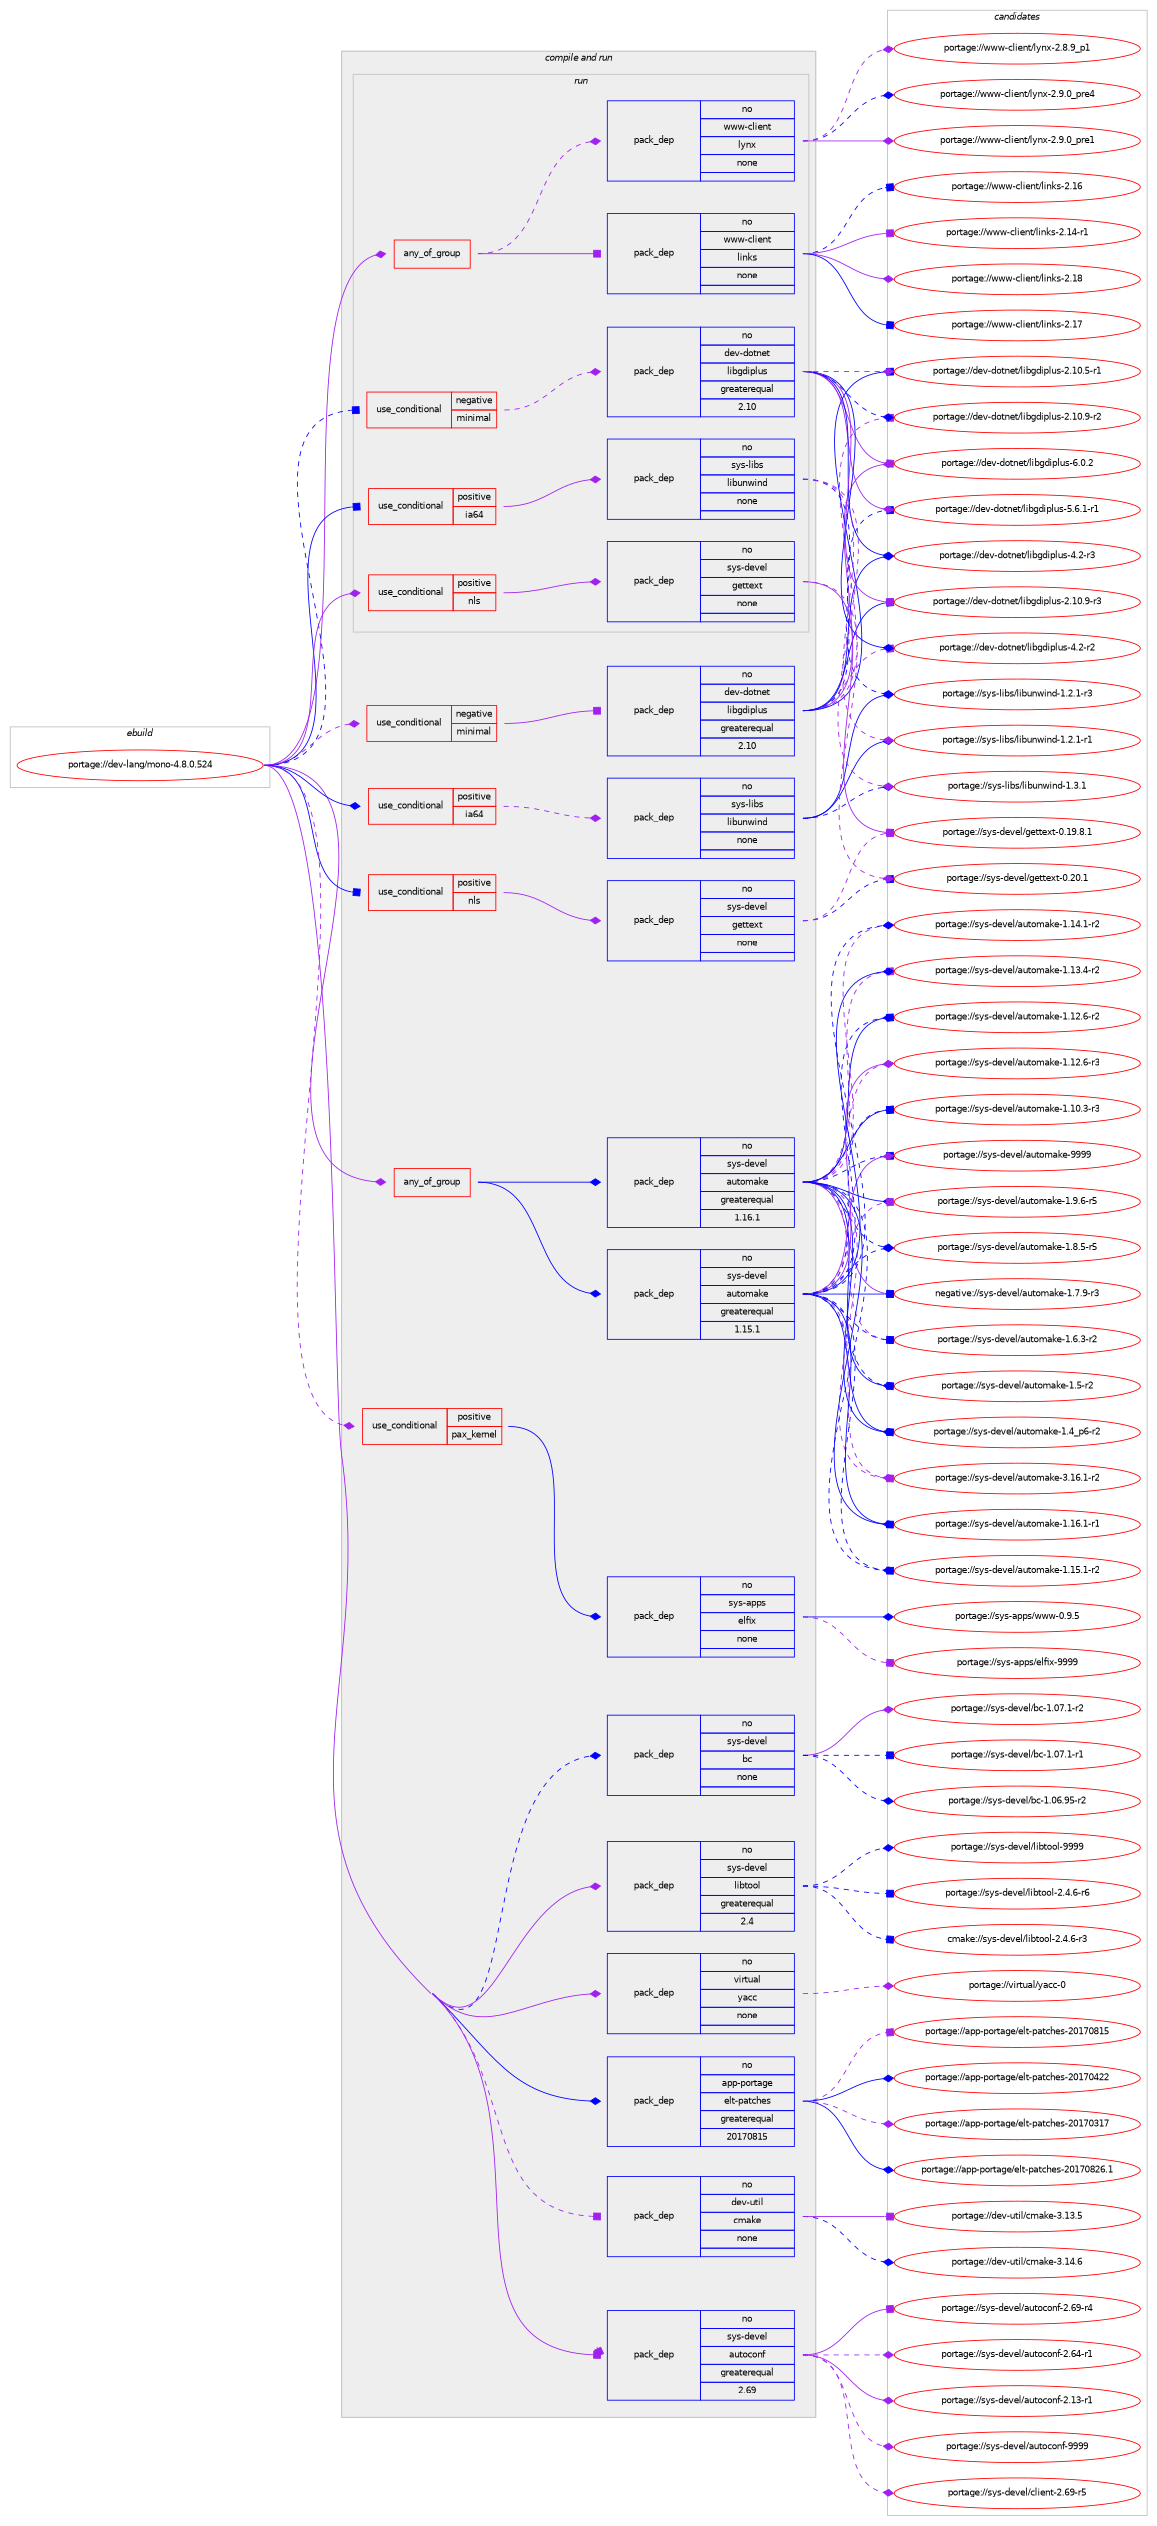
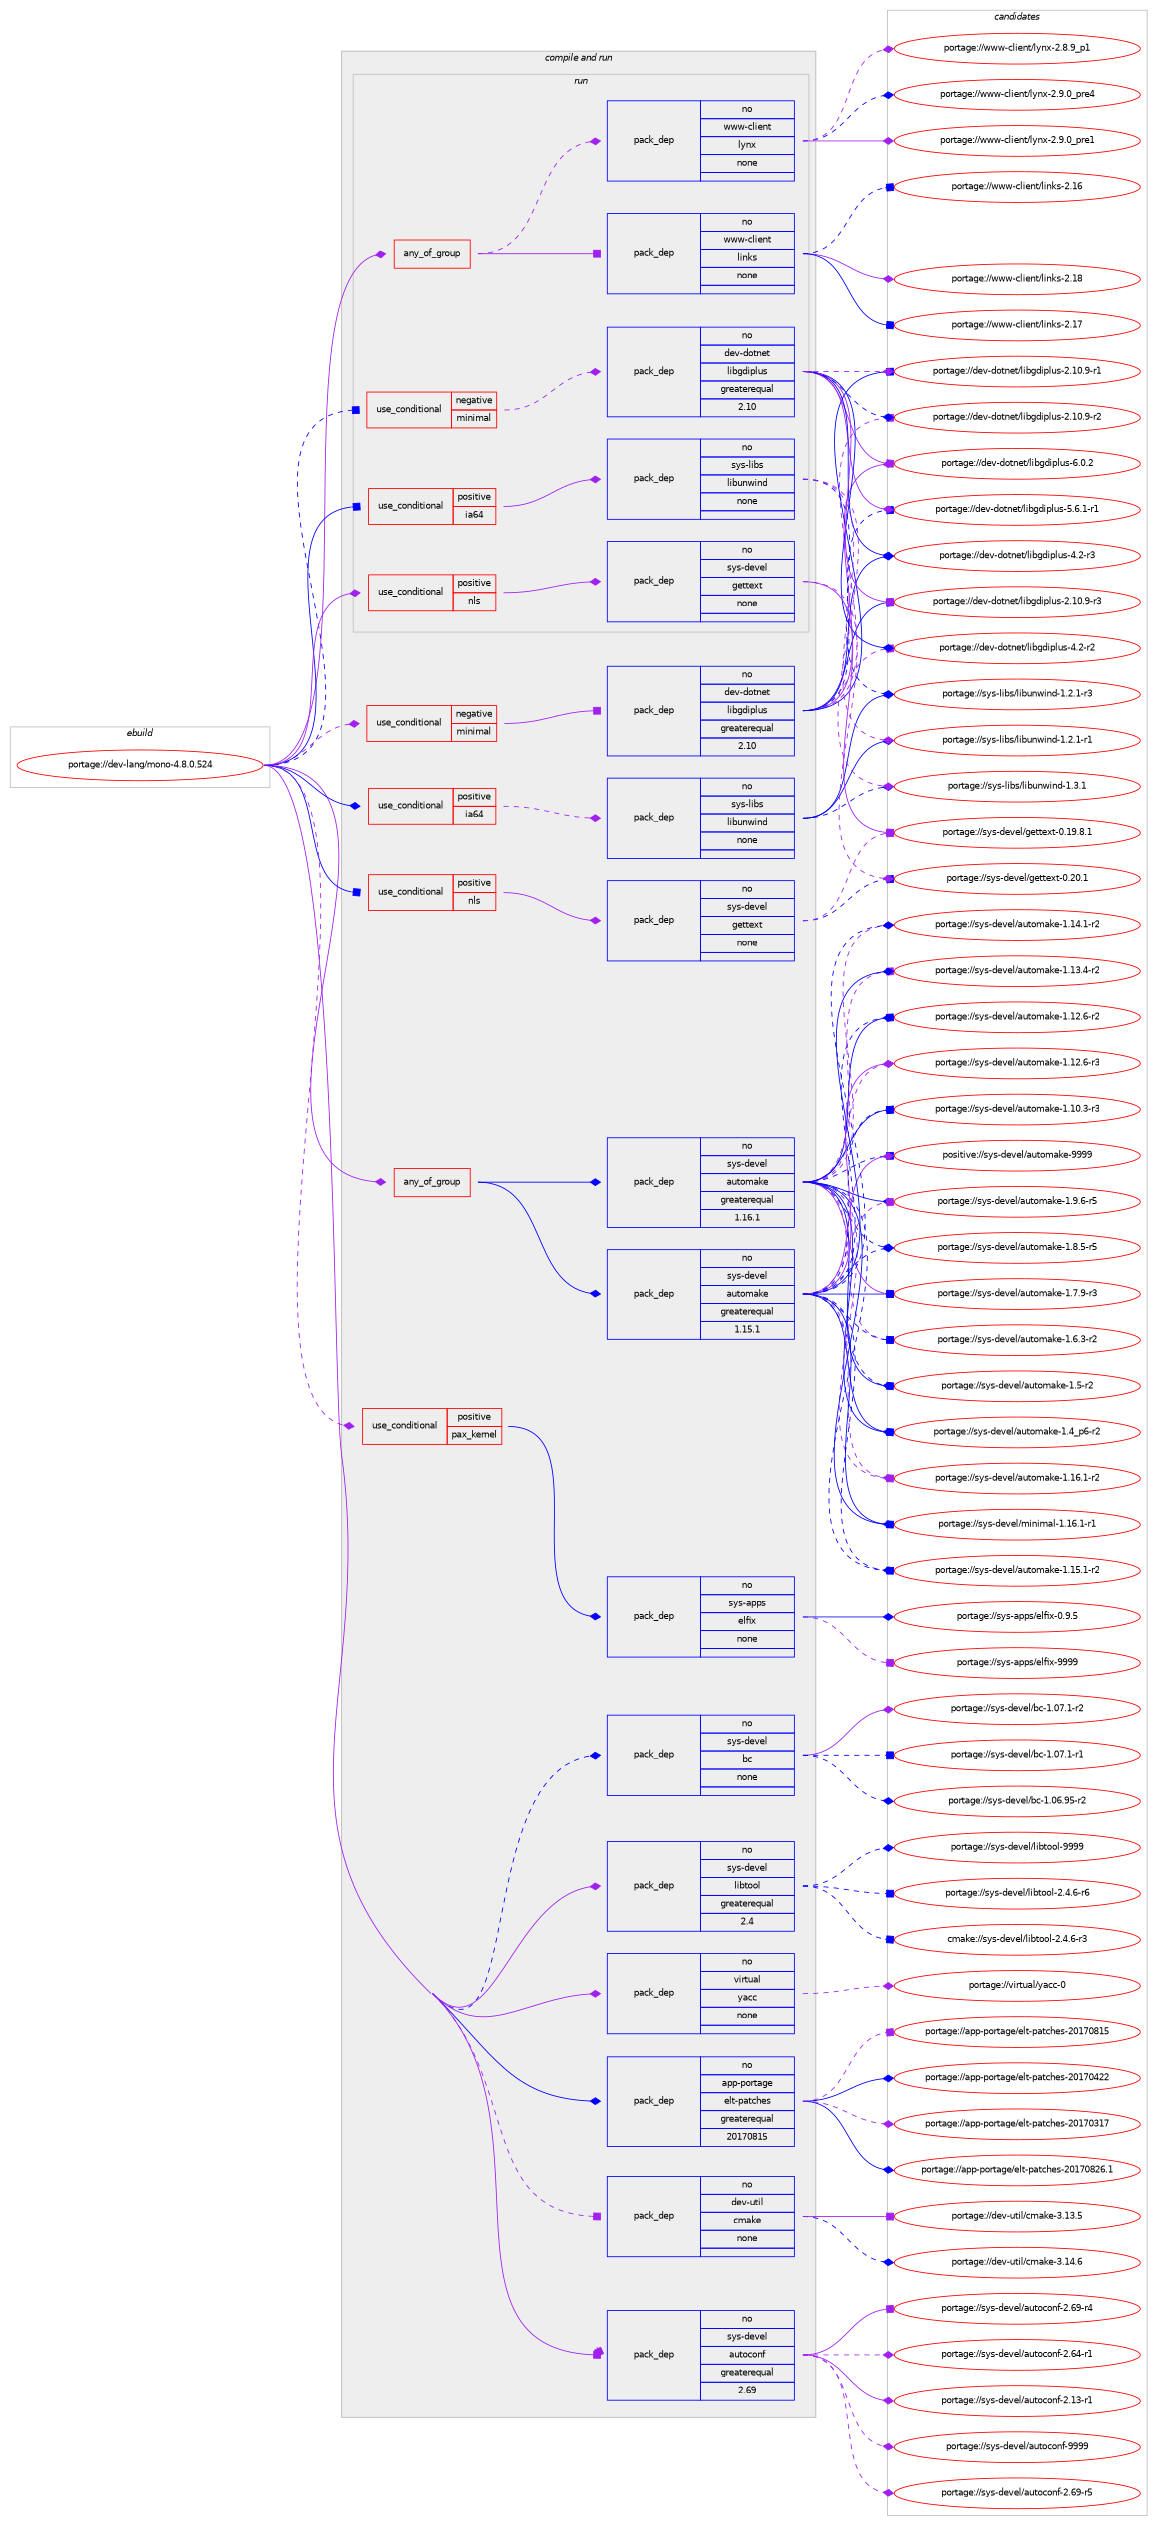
(1017, 233) -> none
(1017, 372) -> (1017, 372)
(1017, 1156) -> (1017, 1156)
(1017, 1294) -> (1017, 1294)
(1017, 1479) -> (1017, 1479)
(1017, 1525) -> (1017, 1525)
(1017, 1617) -> (1017, 1617)
(1017, 2493) -> (1017, 2493)
